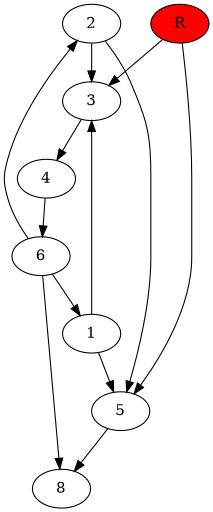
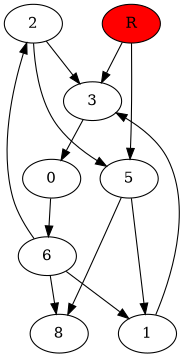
(46, 179) -> (52, 179)
(104, 367) -> (138, 251)
